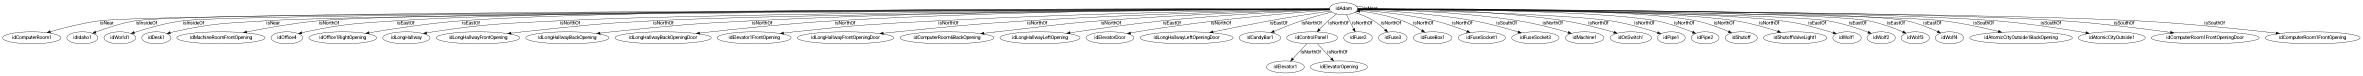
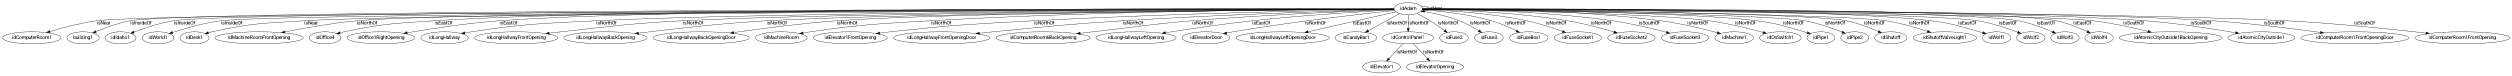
none -> (83, 38)
none -> (781, 38)
none -> (1631, 38)
